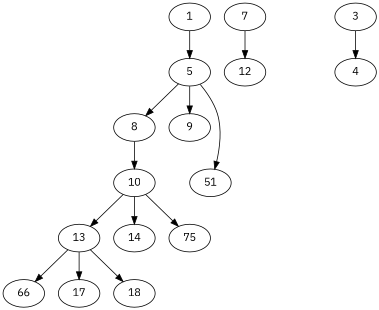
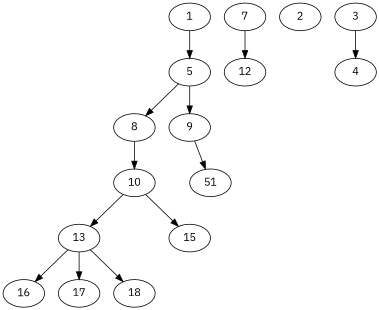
none -> (300, 17)
(219, 121) -> (199, 151)
(134, 238) -> none
(190, 238) -> (190, 238)
(24, 293) -> (24, 293)
